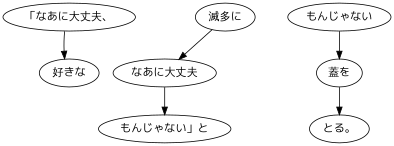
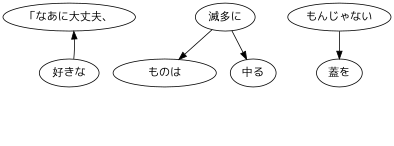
(64, 41) -> (74, 49)
(165, 73) -> (165, 73)
none -> (253, 73)
(165, 129) -> none
(339, 129) -> none
